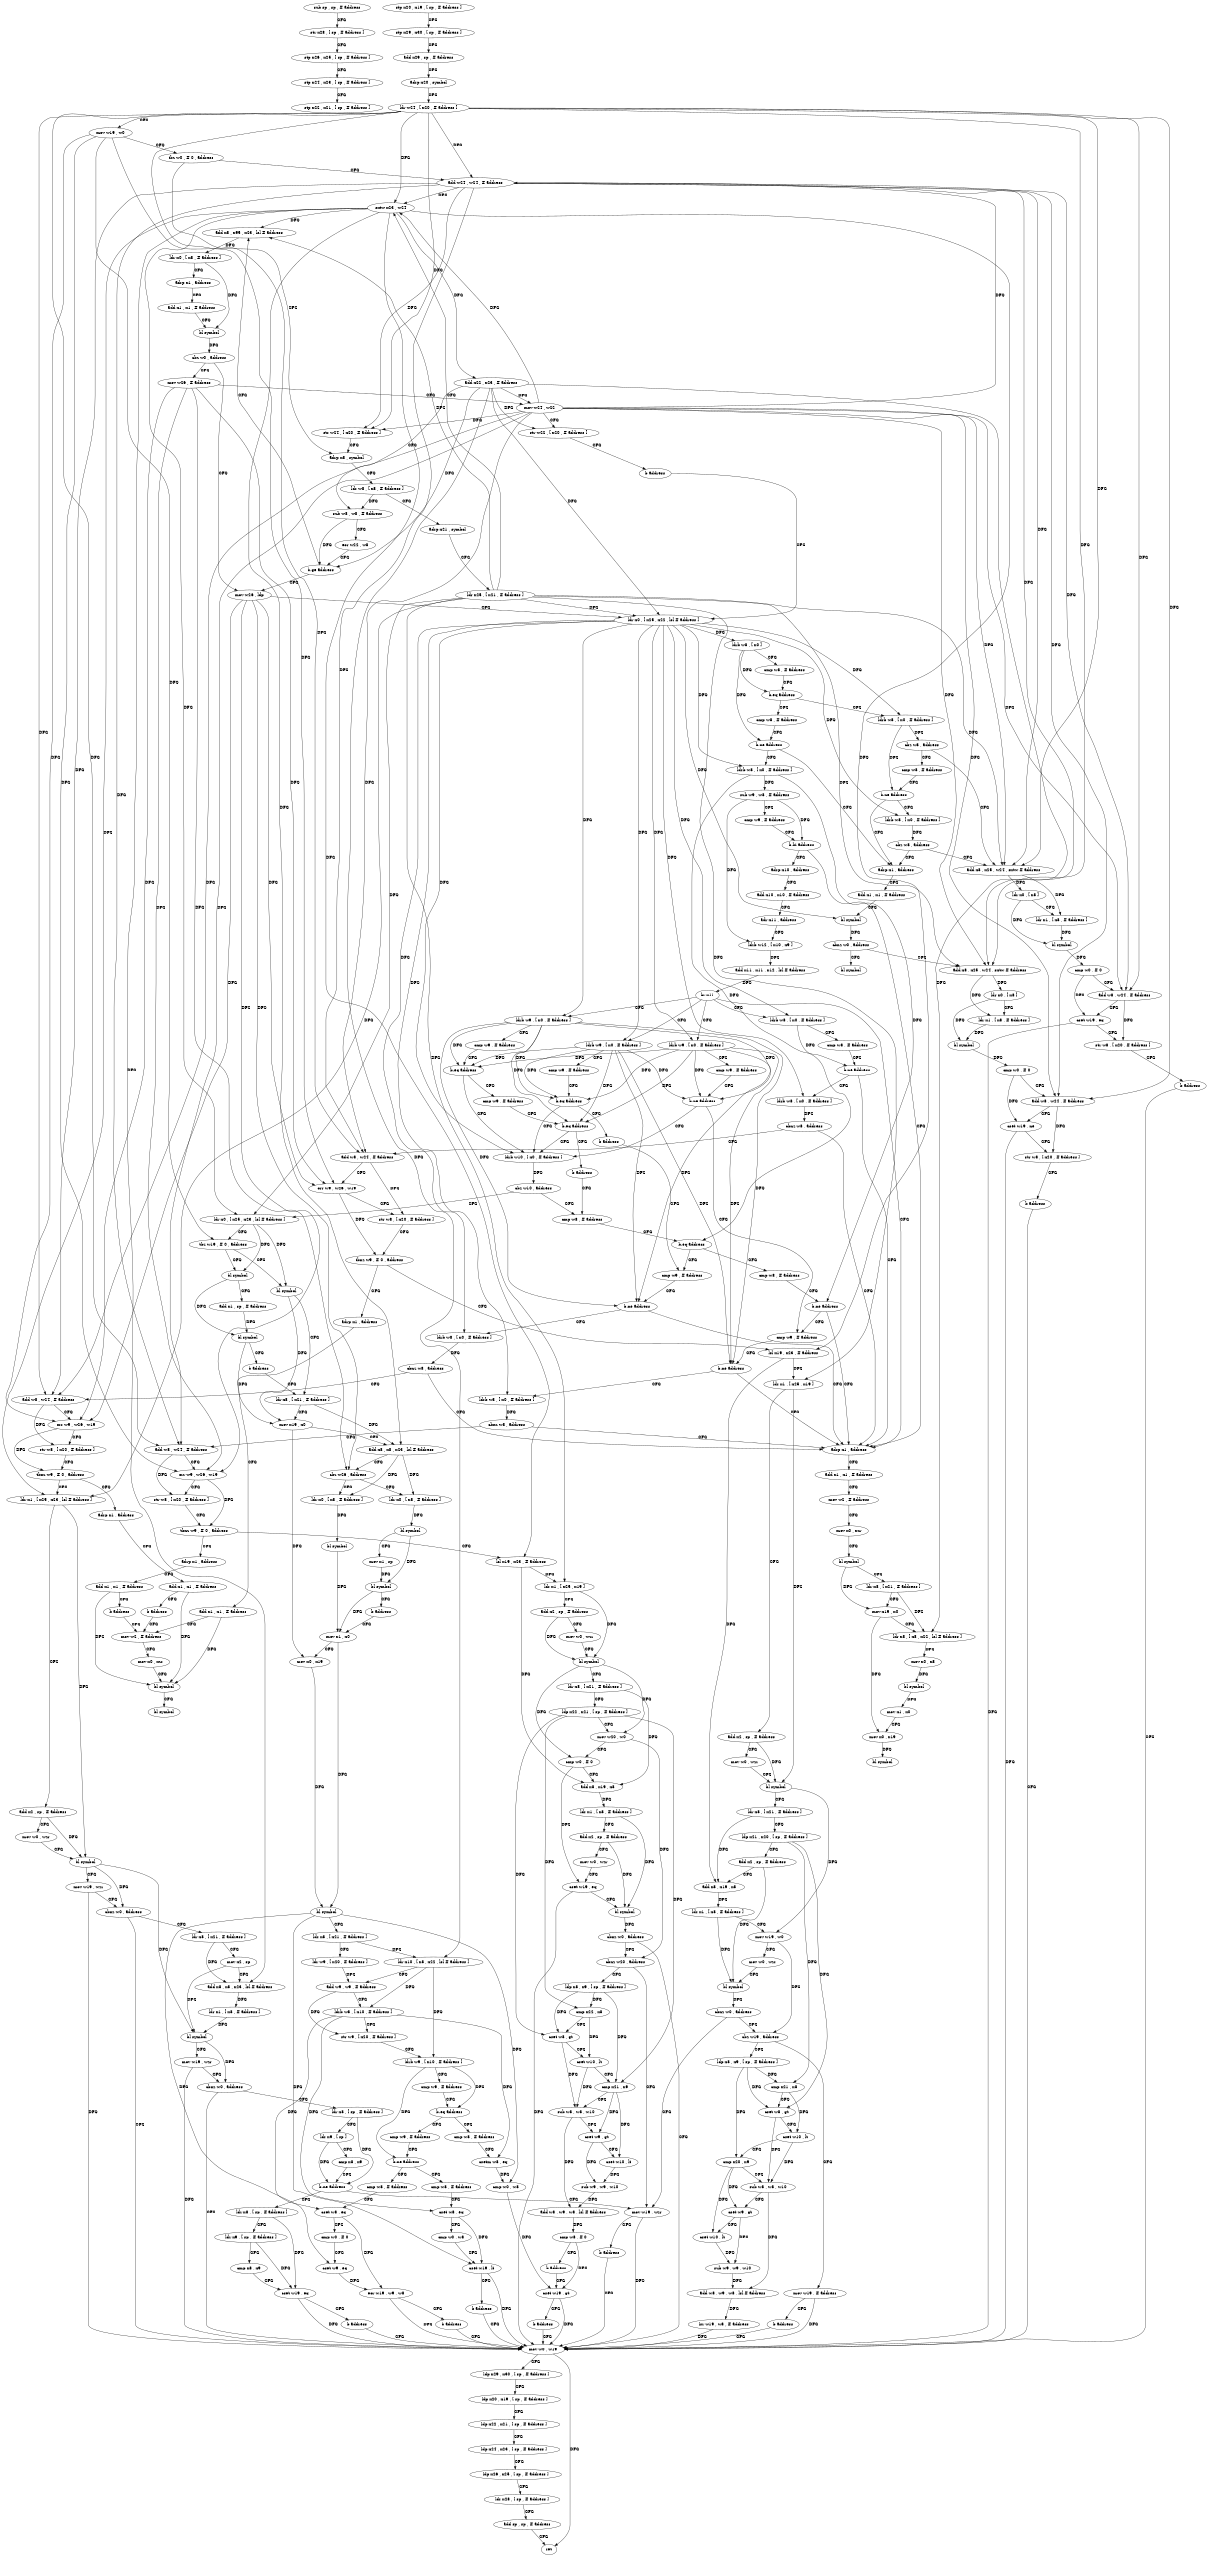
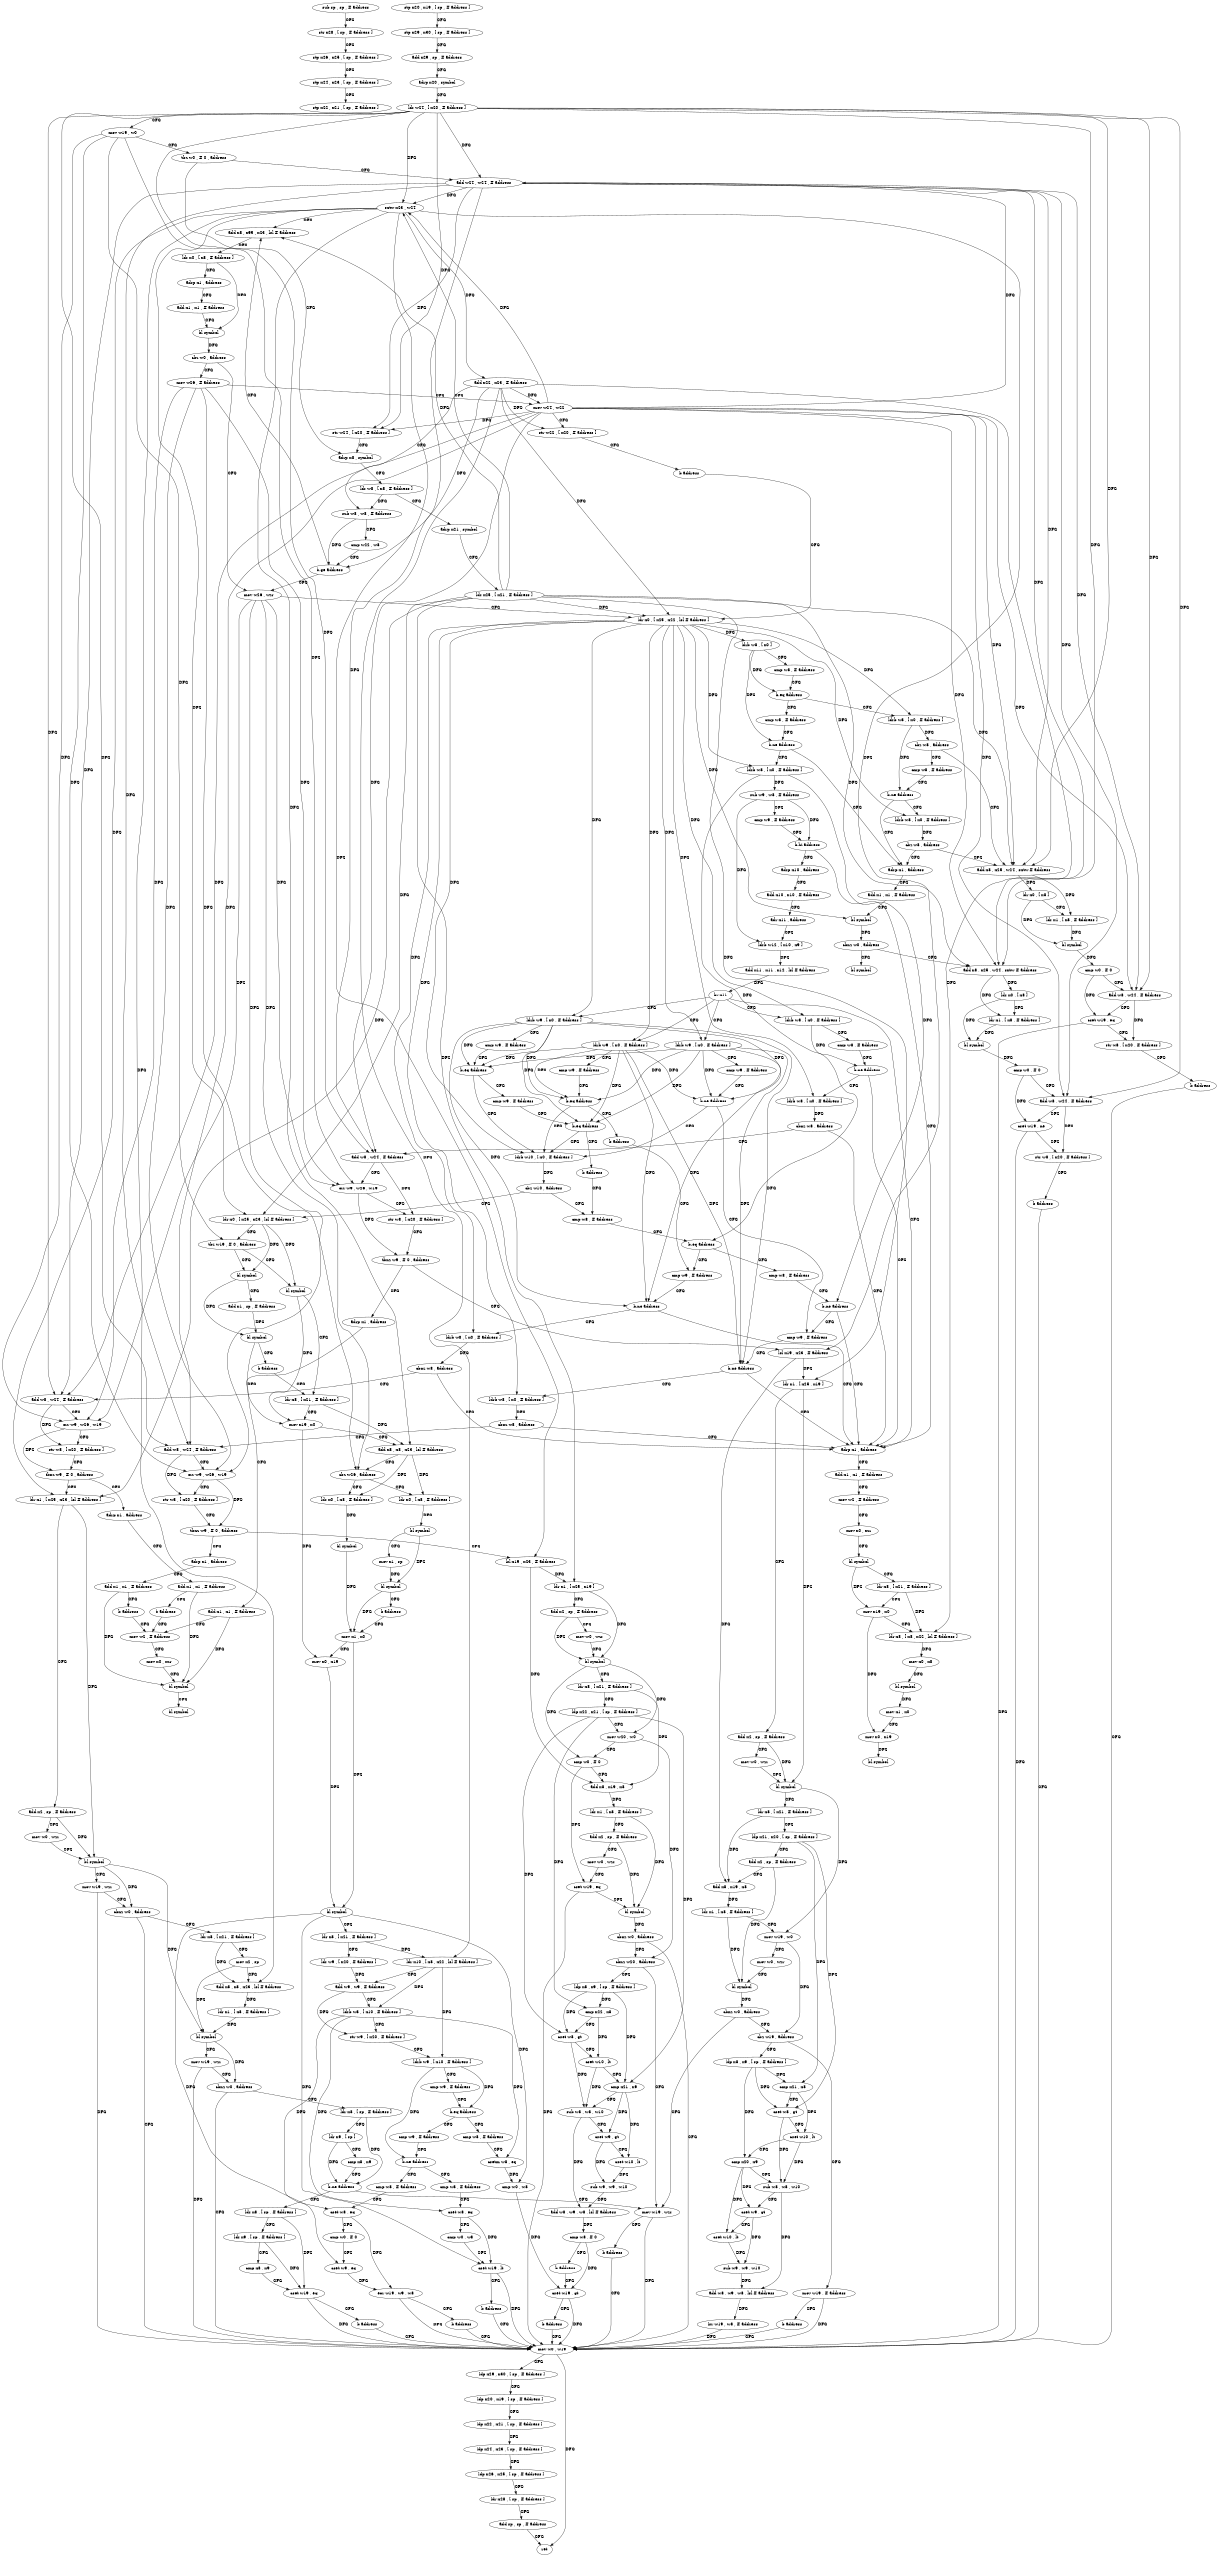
(355, 545) -> (365, 545)
(249, 595) -> (259, 595)
